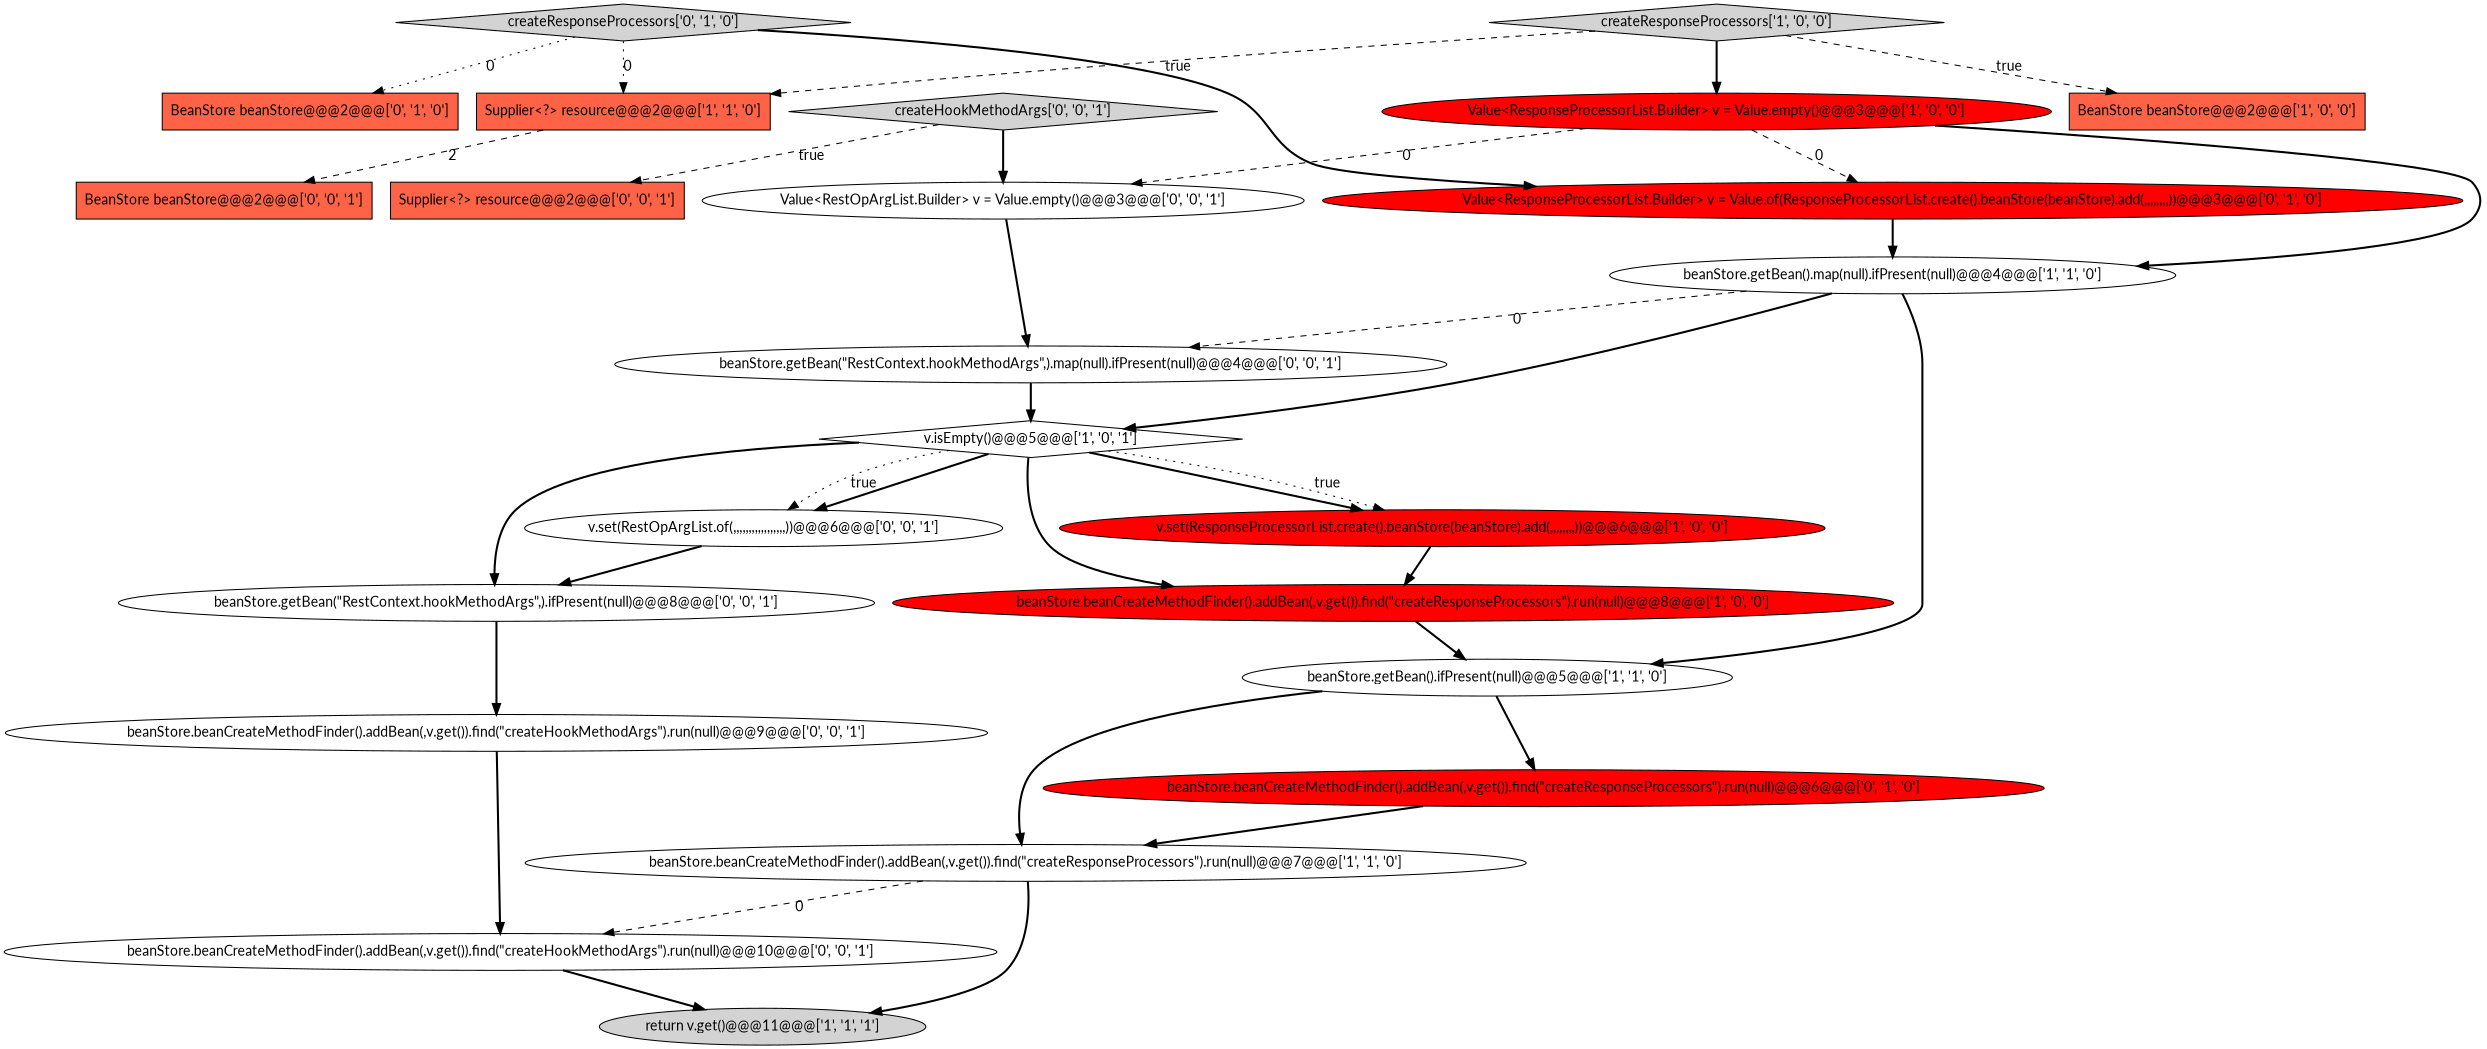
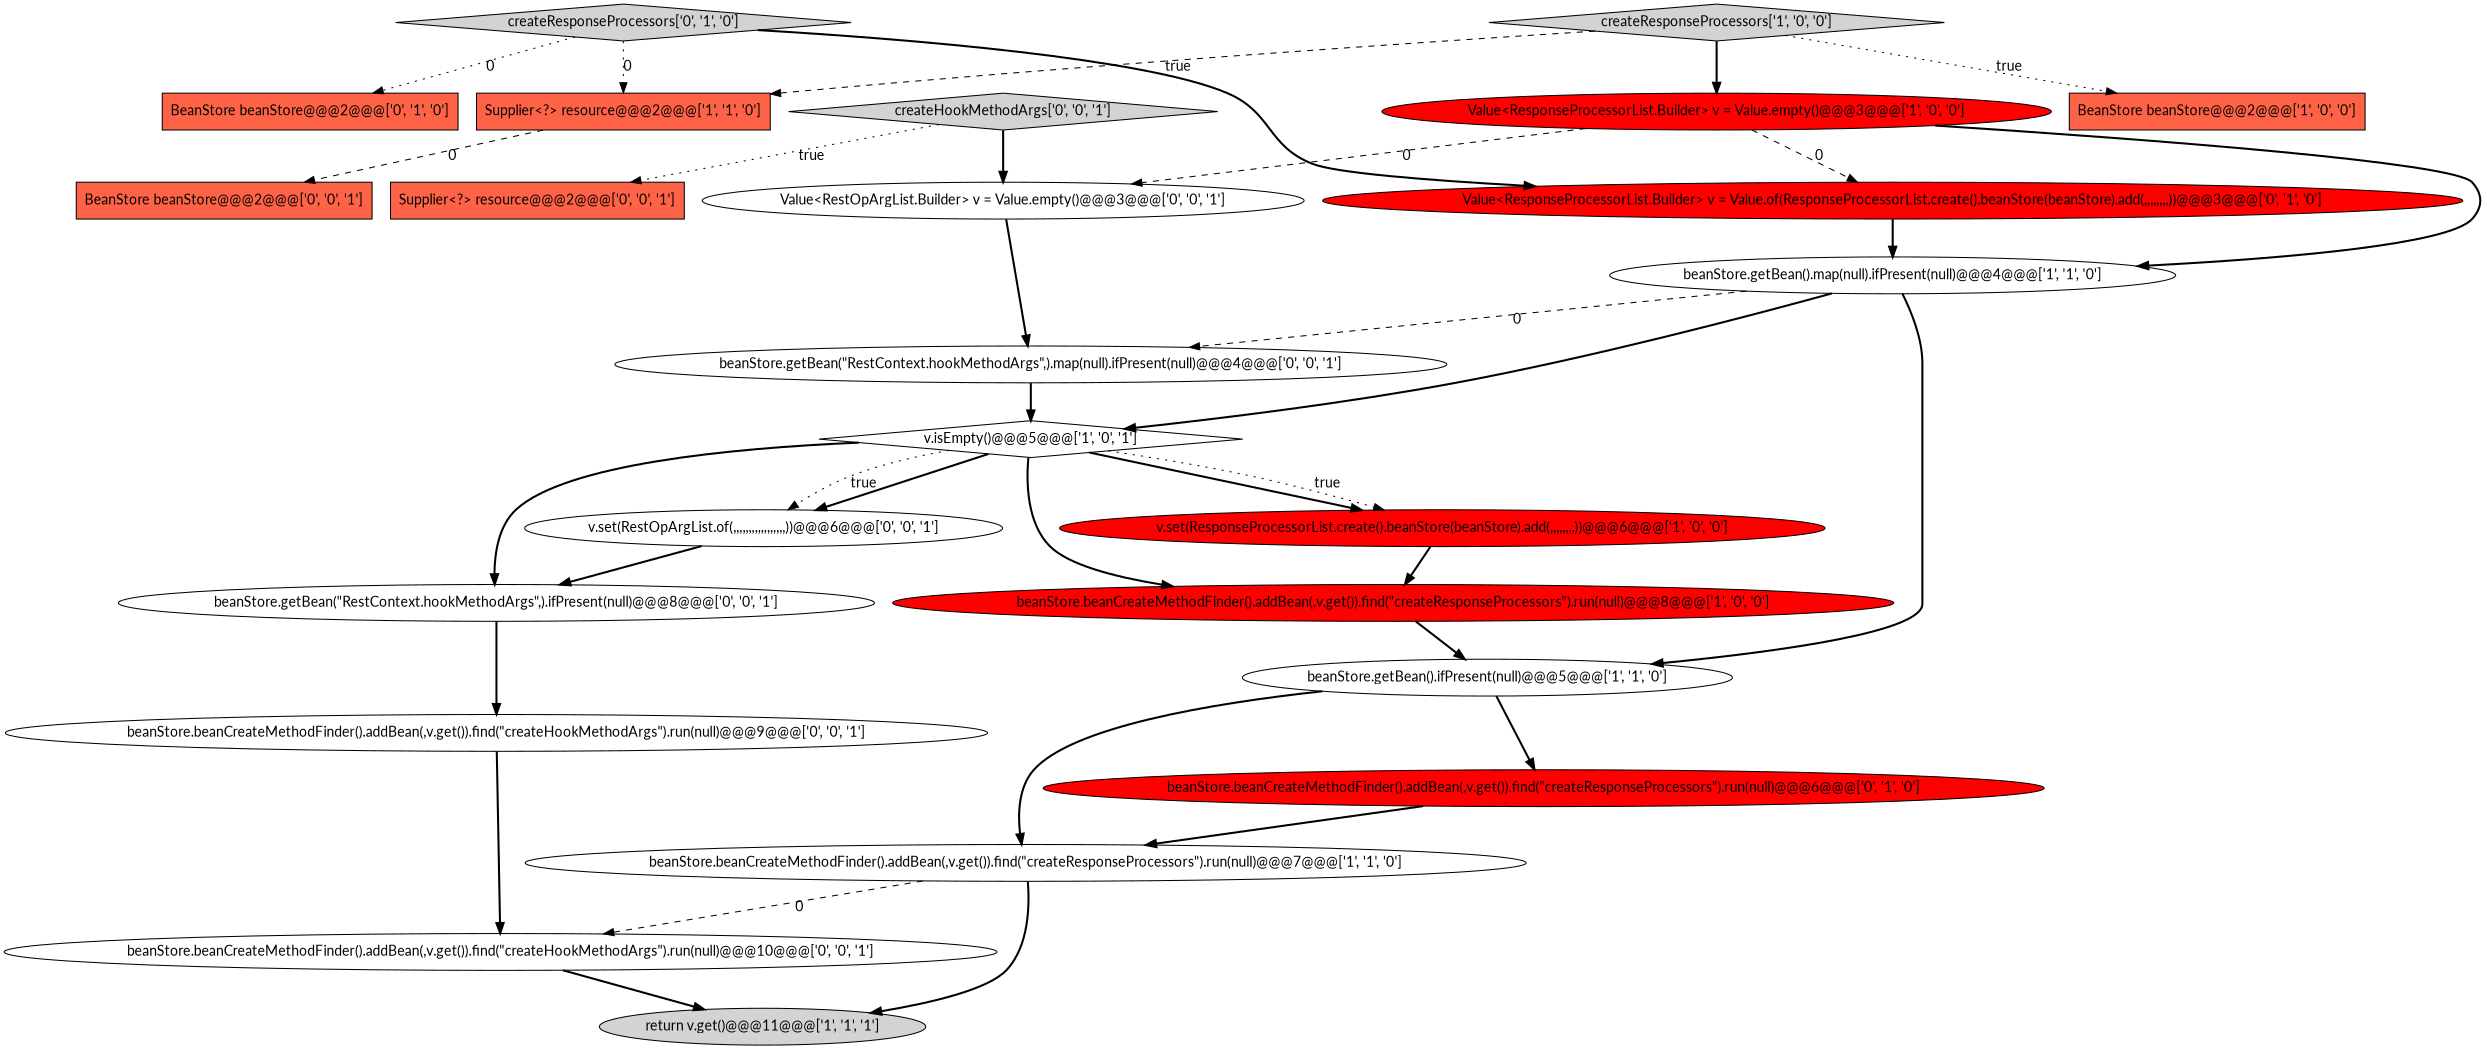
(1946, 63) -> (1946, 63)
(790, 152) -> (790, 152)
(453, 156) -> (453, 156)
